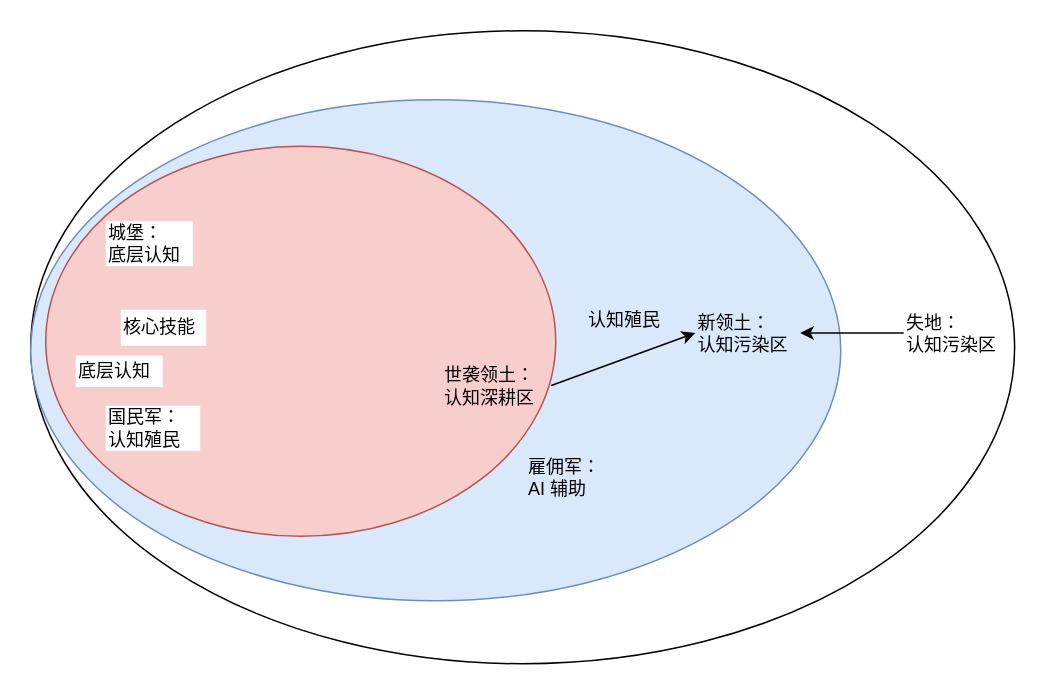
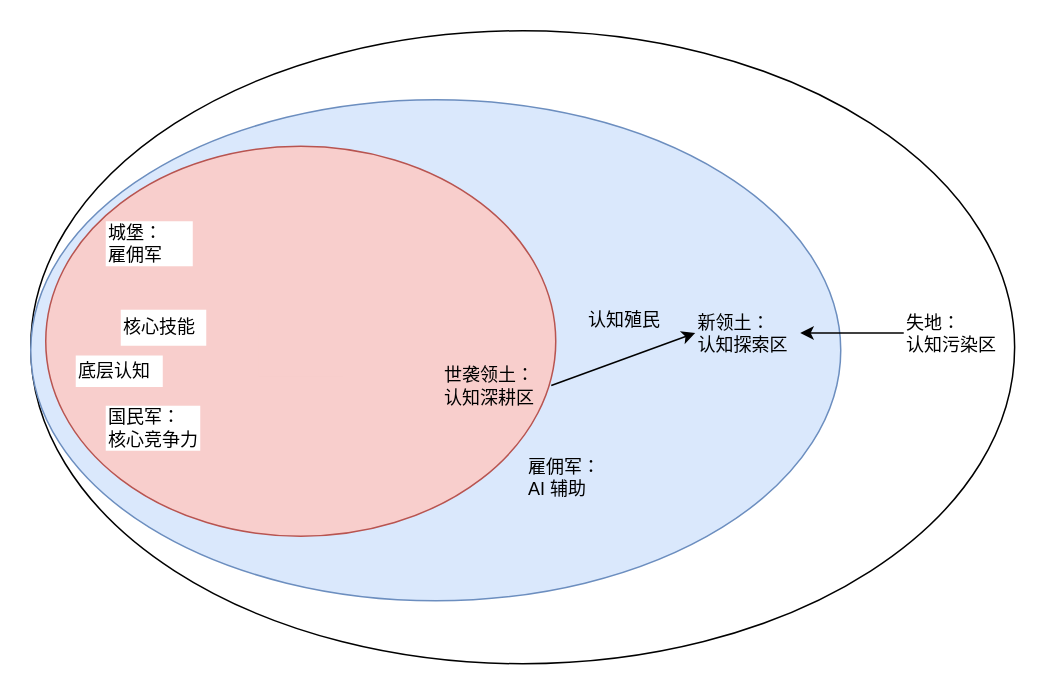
(145, 244) -> (136, 244)
(743, 334) -> (743, 334)
(145, 428) -> (154, 428)
